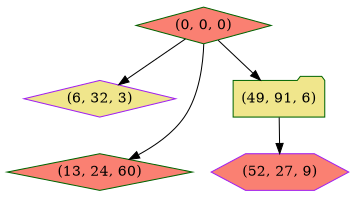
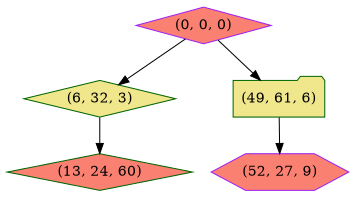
(204, 25) -> (204, 25)
(100, 99) -> (100, 99)
(279, 99) -> (279, 99)
(189, 110) -> (100, 130)
